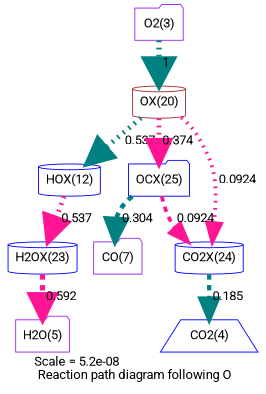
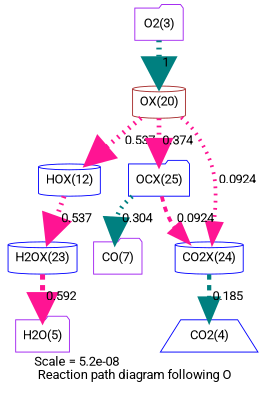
(123, 133) -> (123, 133)
(122, 206) -> (122, 206)
